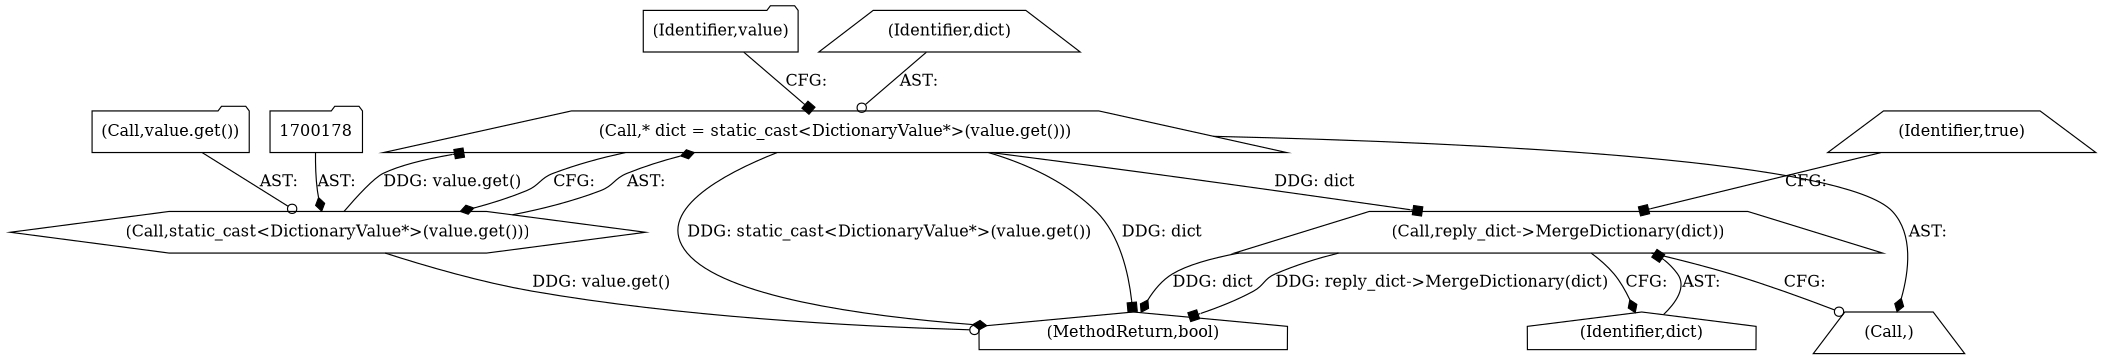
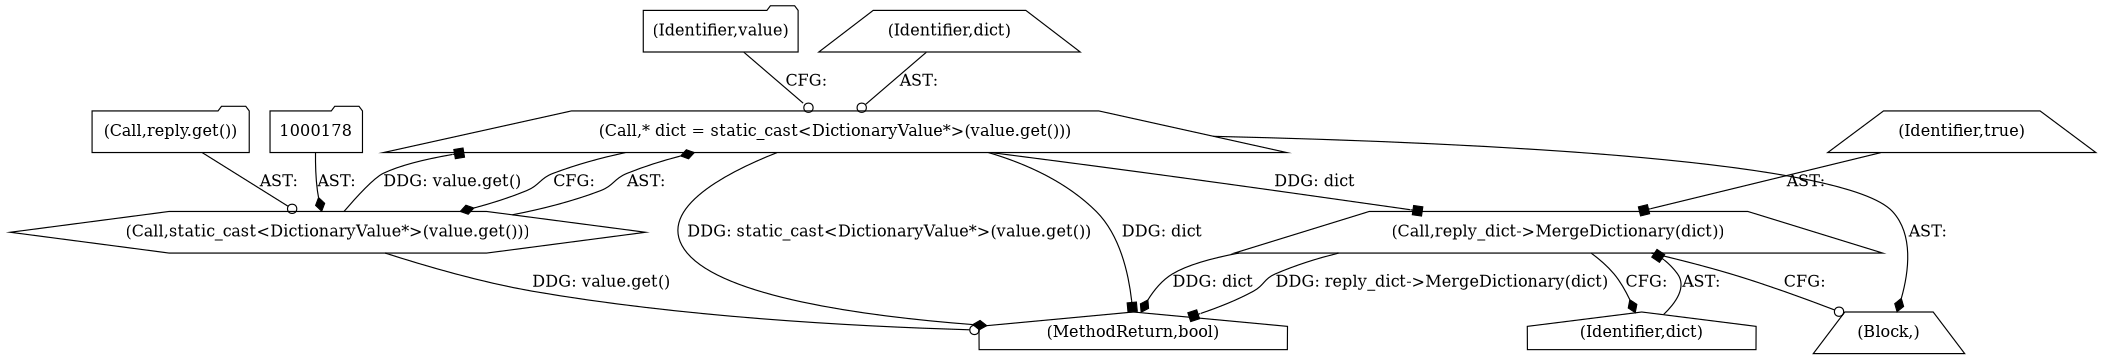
(773, 78) -> (773, 78)
(171, 132) -> (171, 132)
(316, 132) -> (316, 132)
(1809, 182) -> (1809, 182)
(1889, 333) -> (1889, 333)
